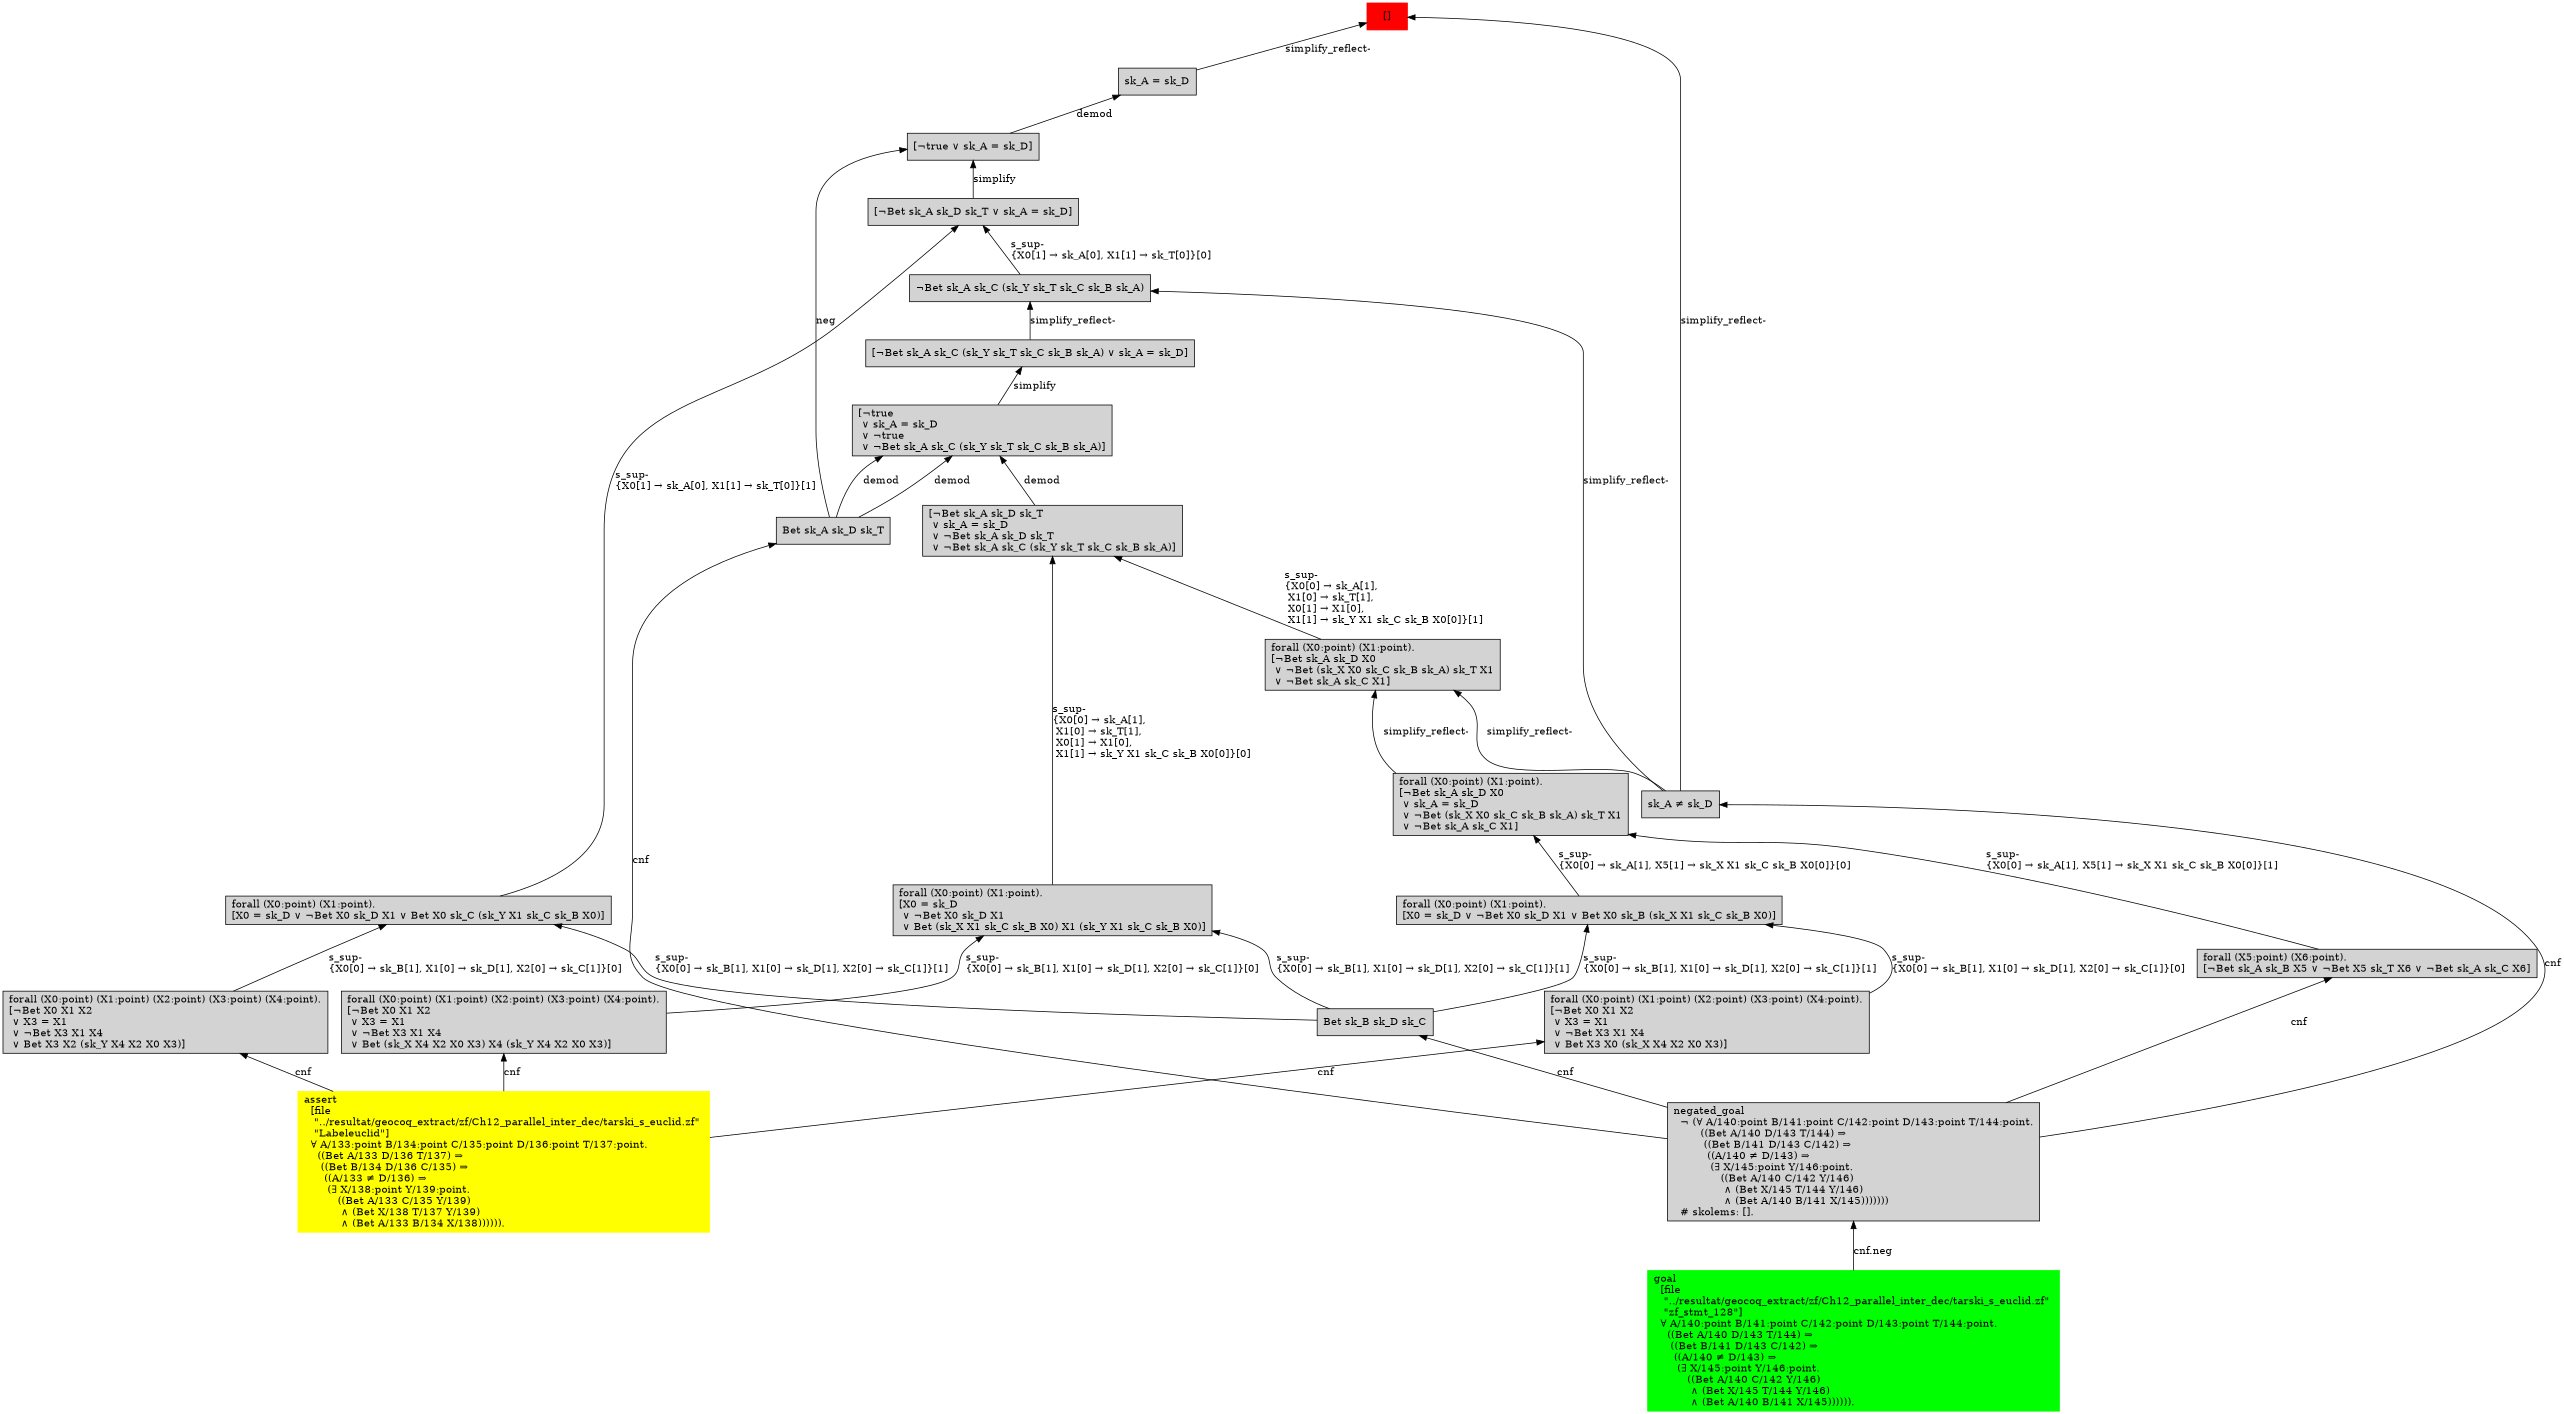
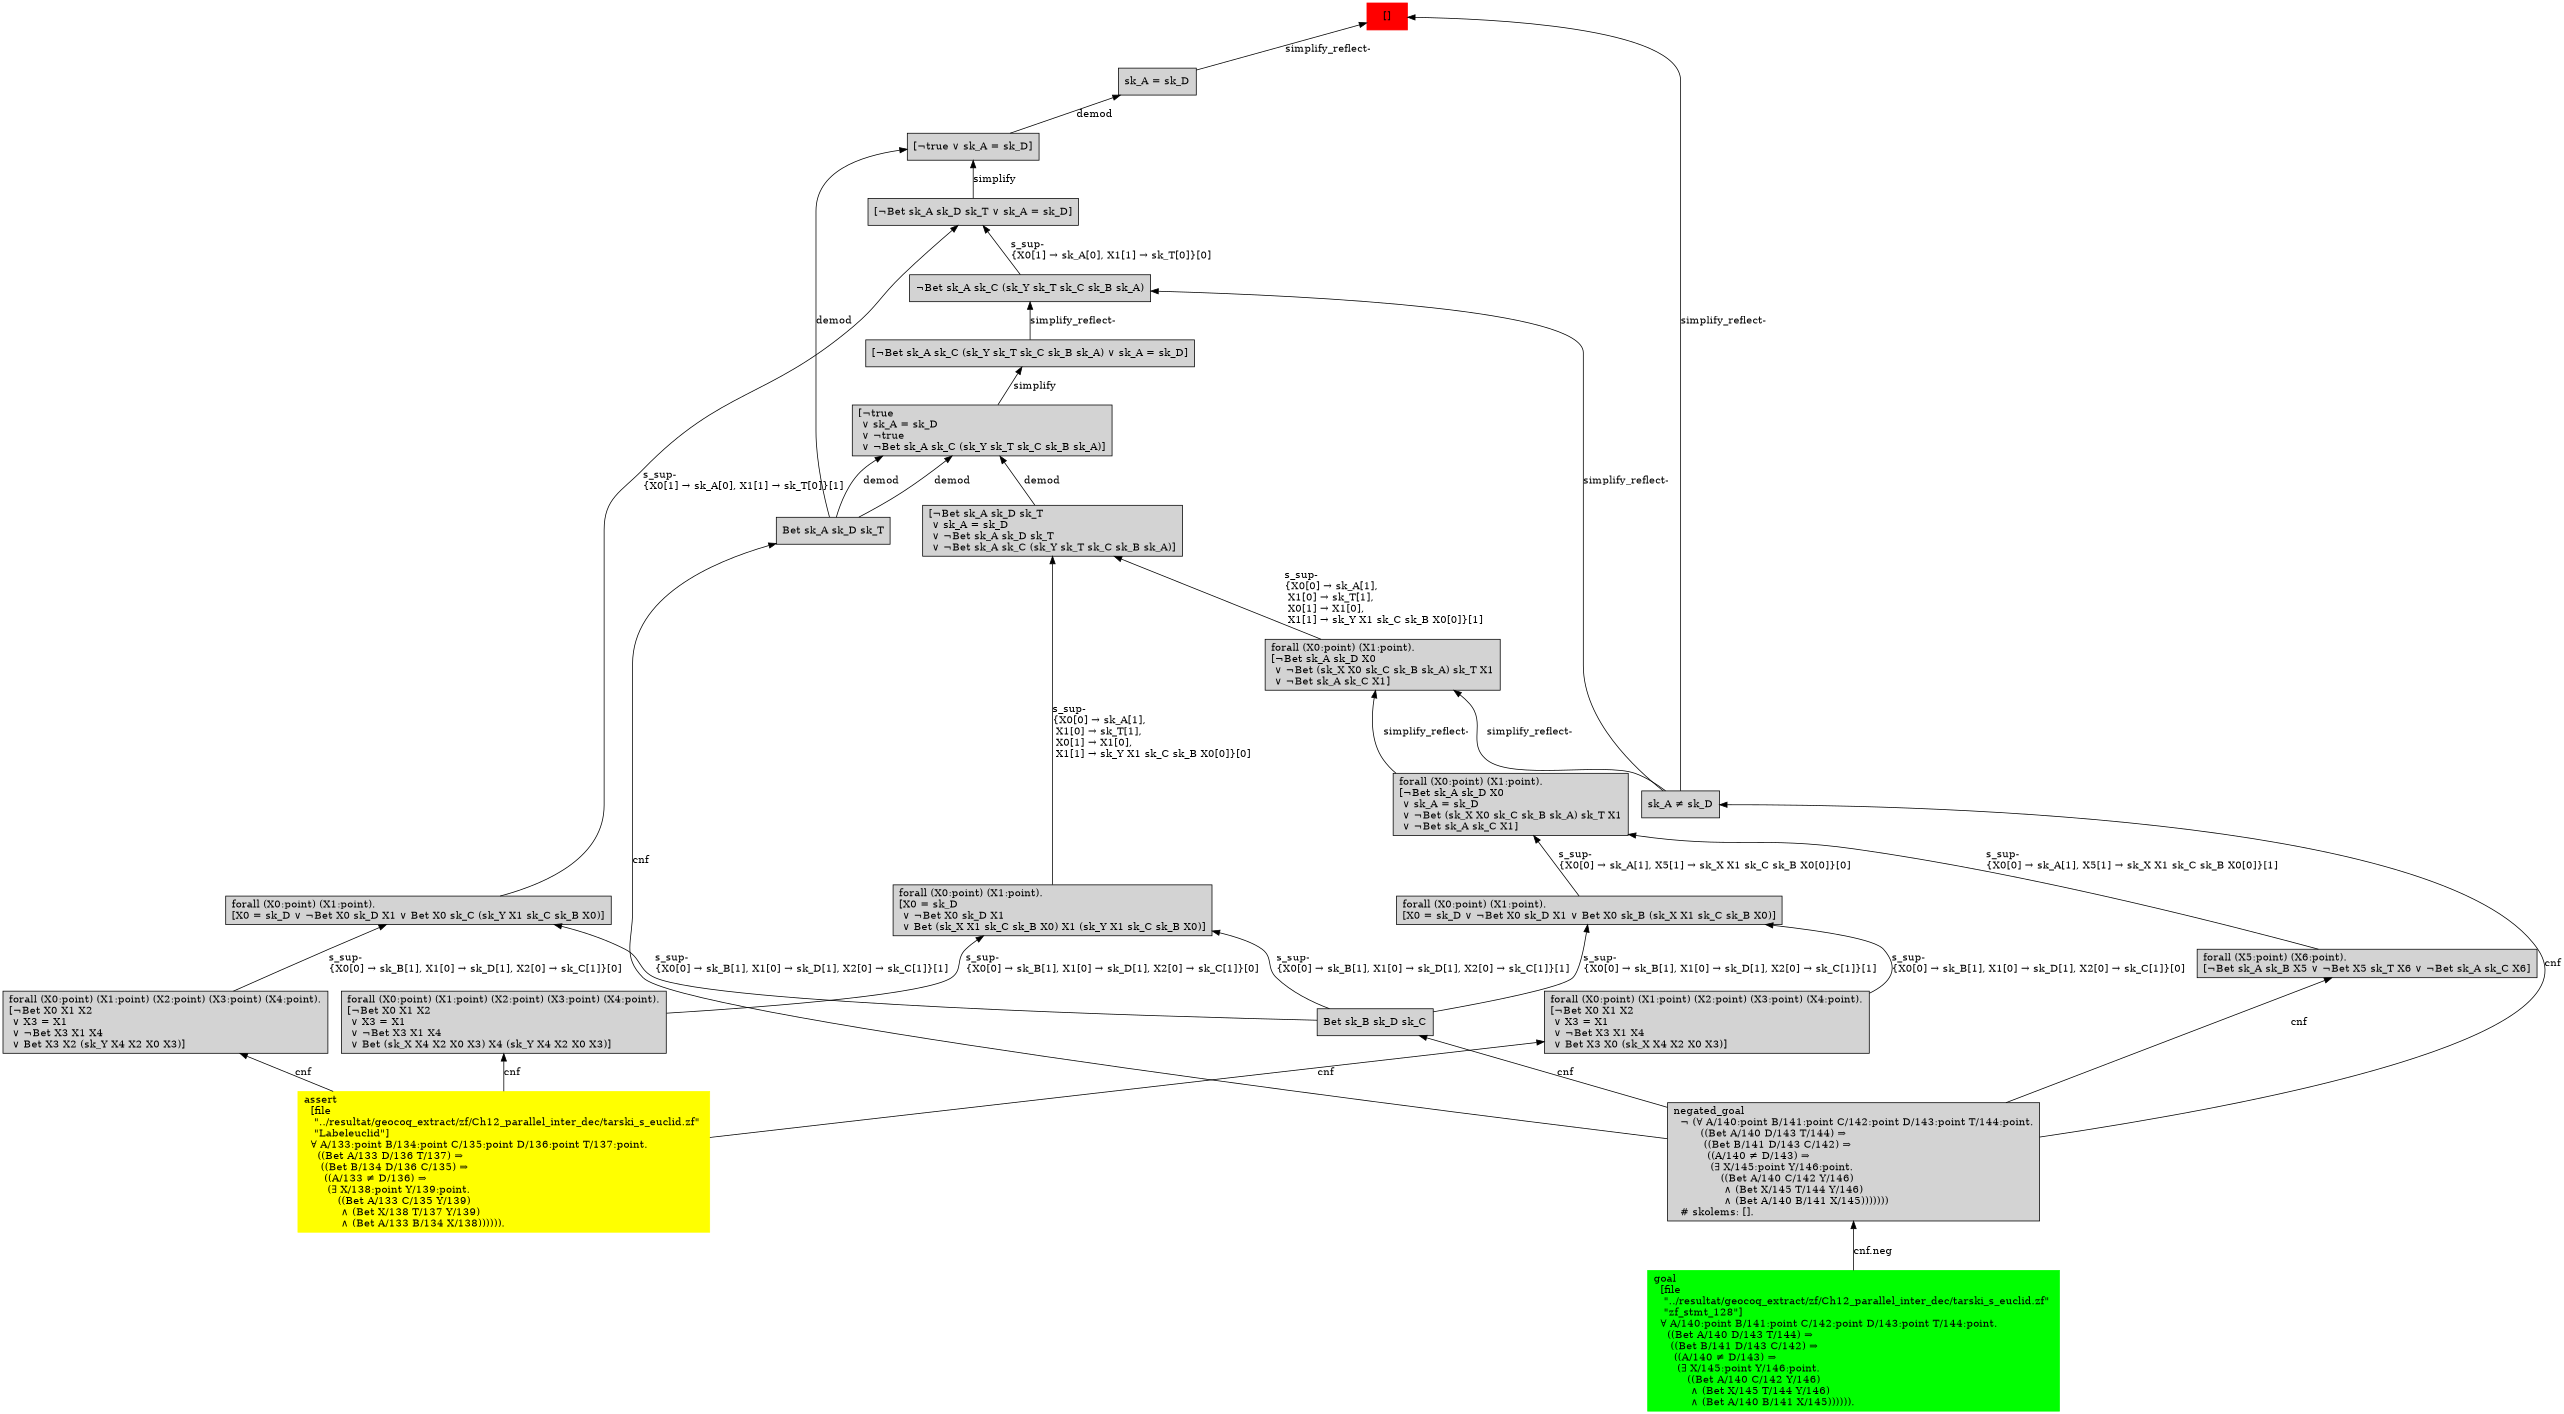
(826, 321) -> (834, 321)
